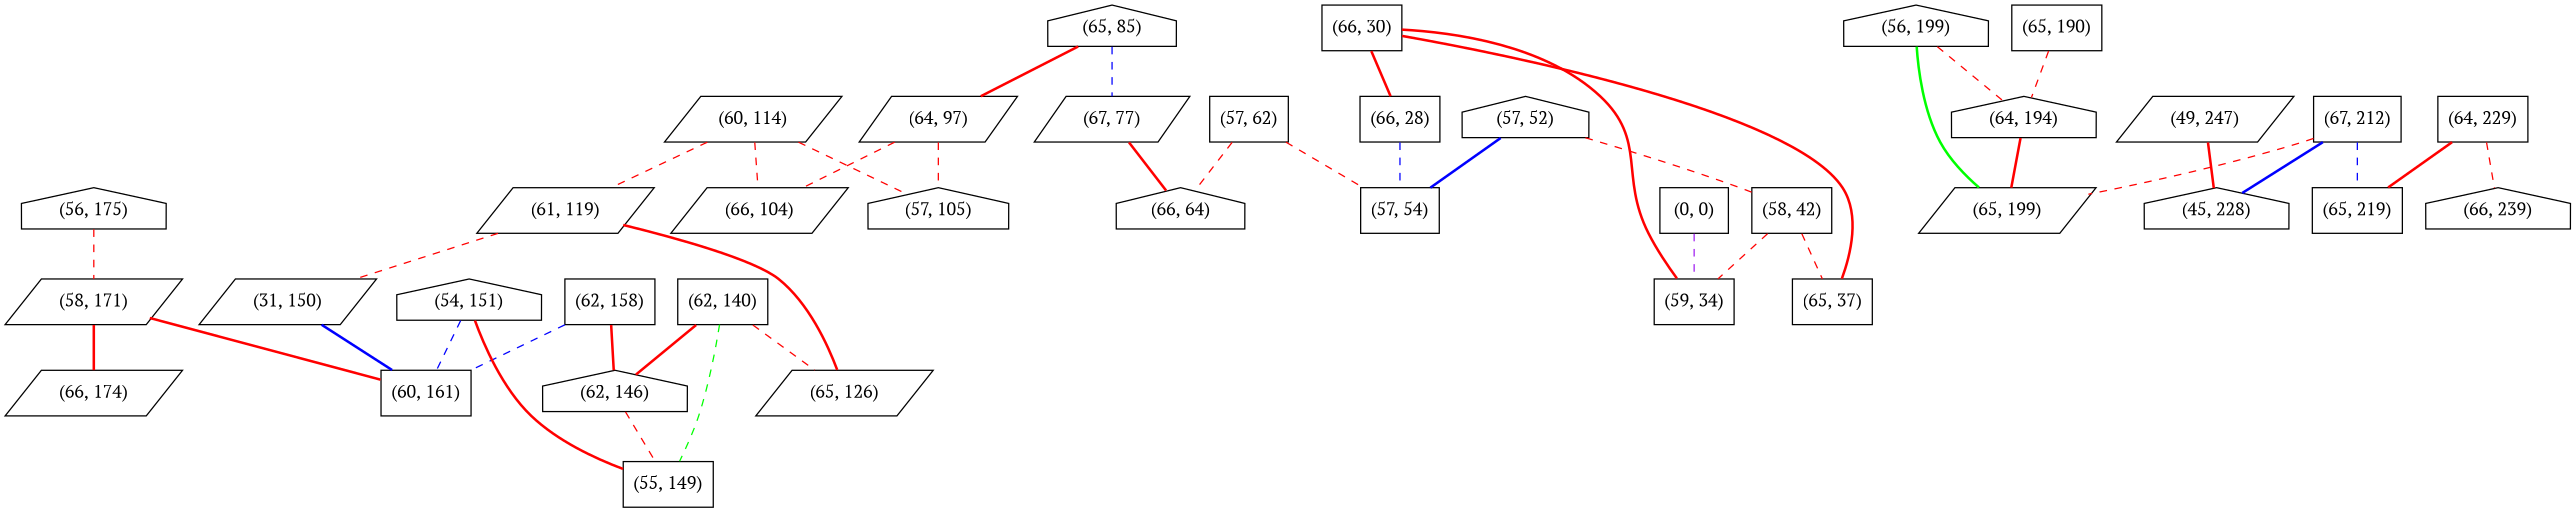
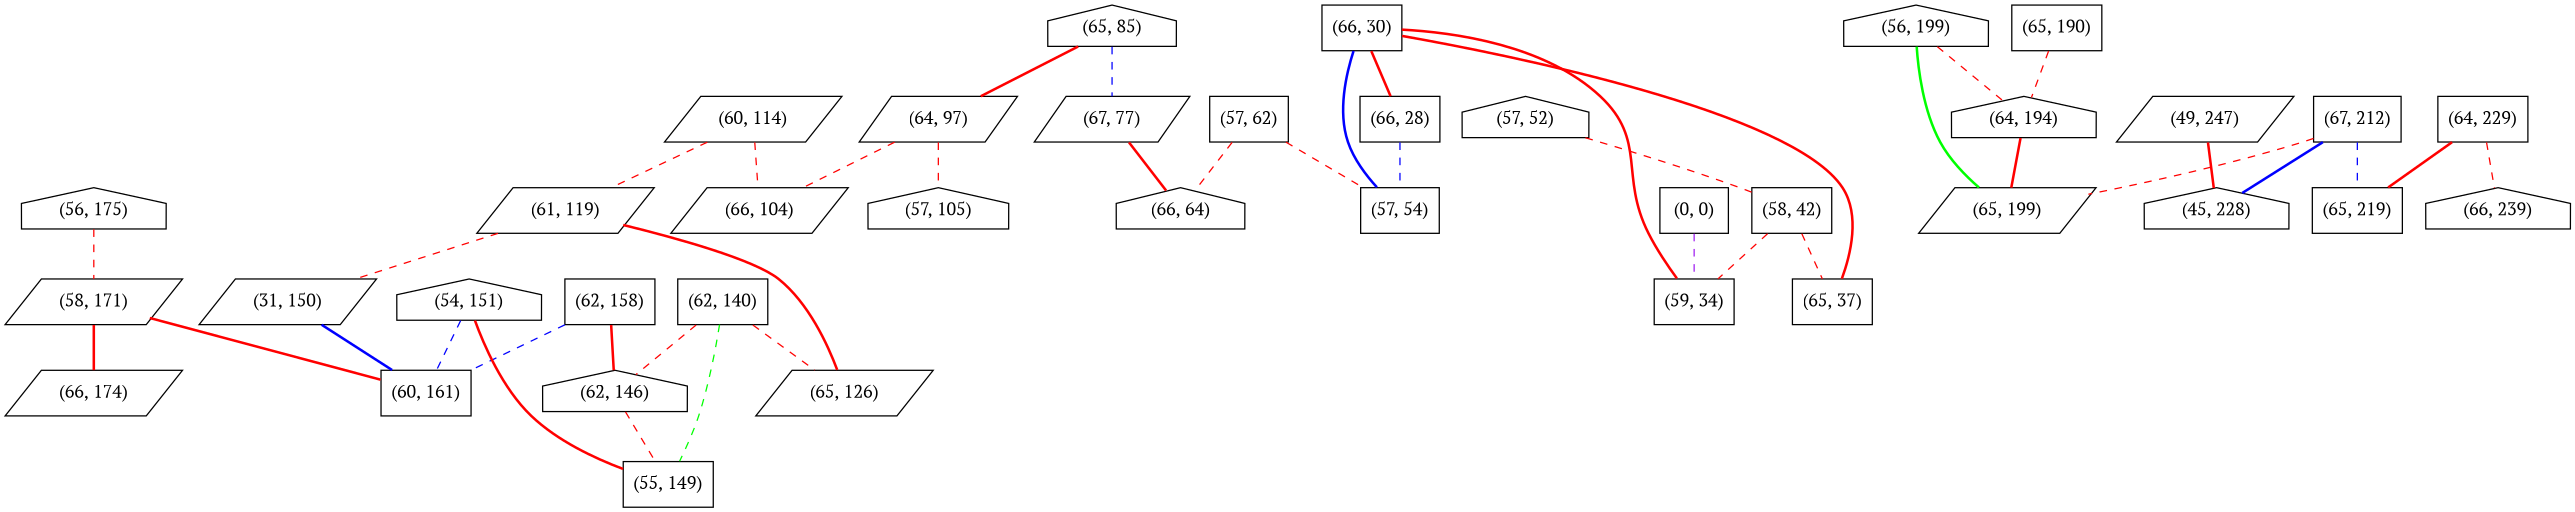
(1465, 163) -> (1344, 123)
(858, 171) -> none
(666, 350) -> (666, 350)
